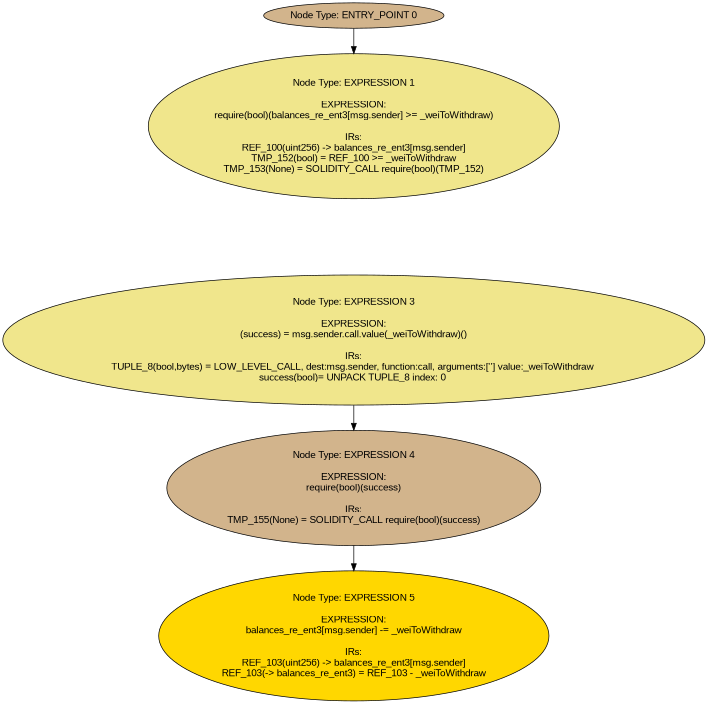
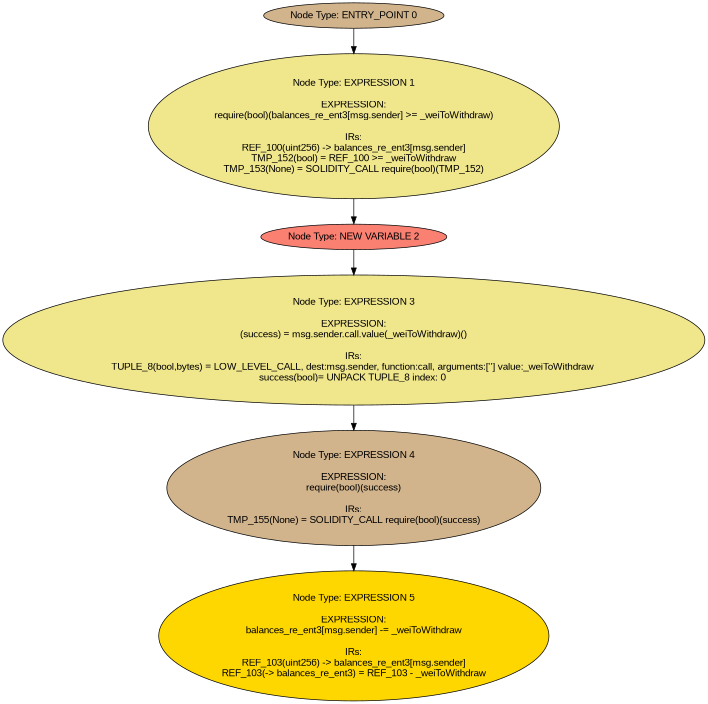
none -> (354, 237)
